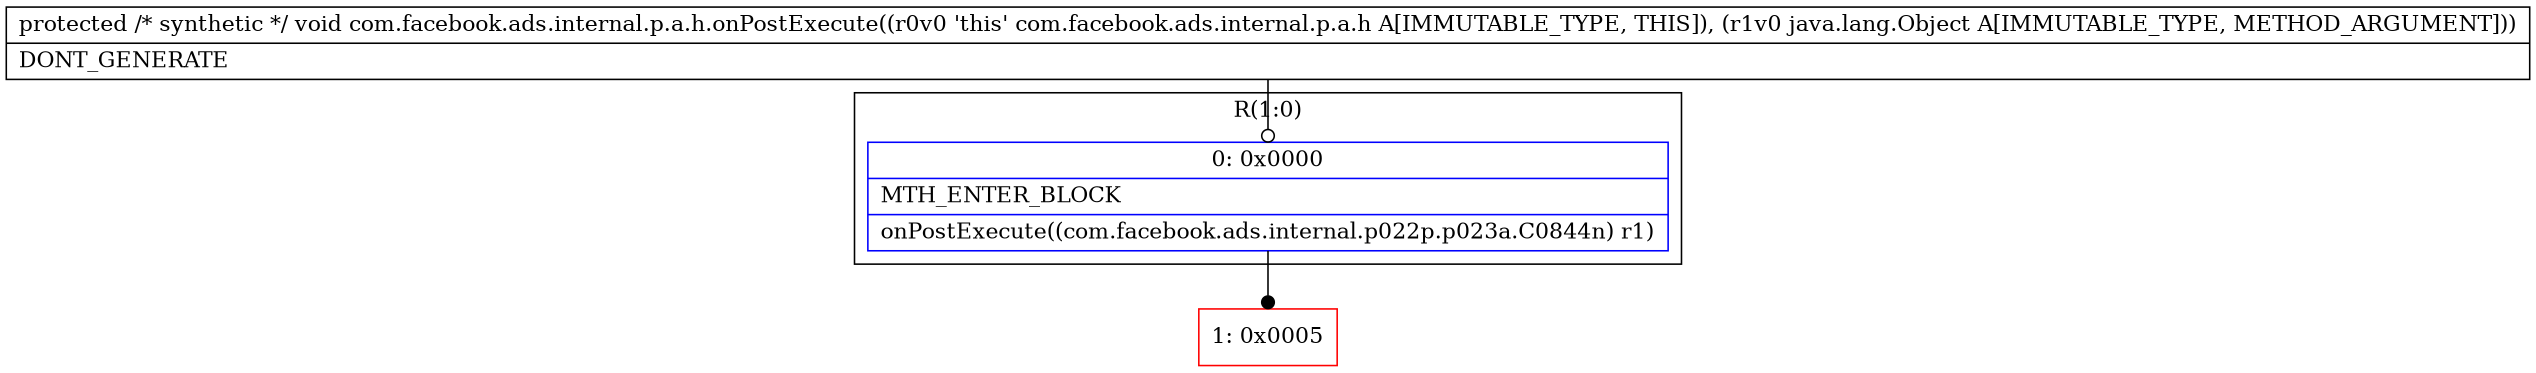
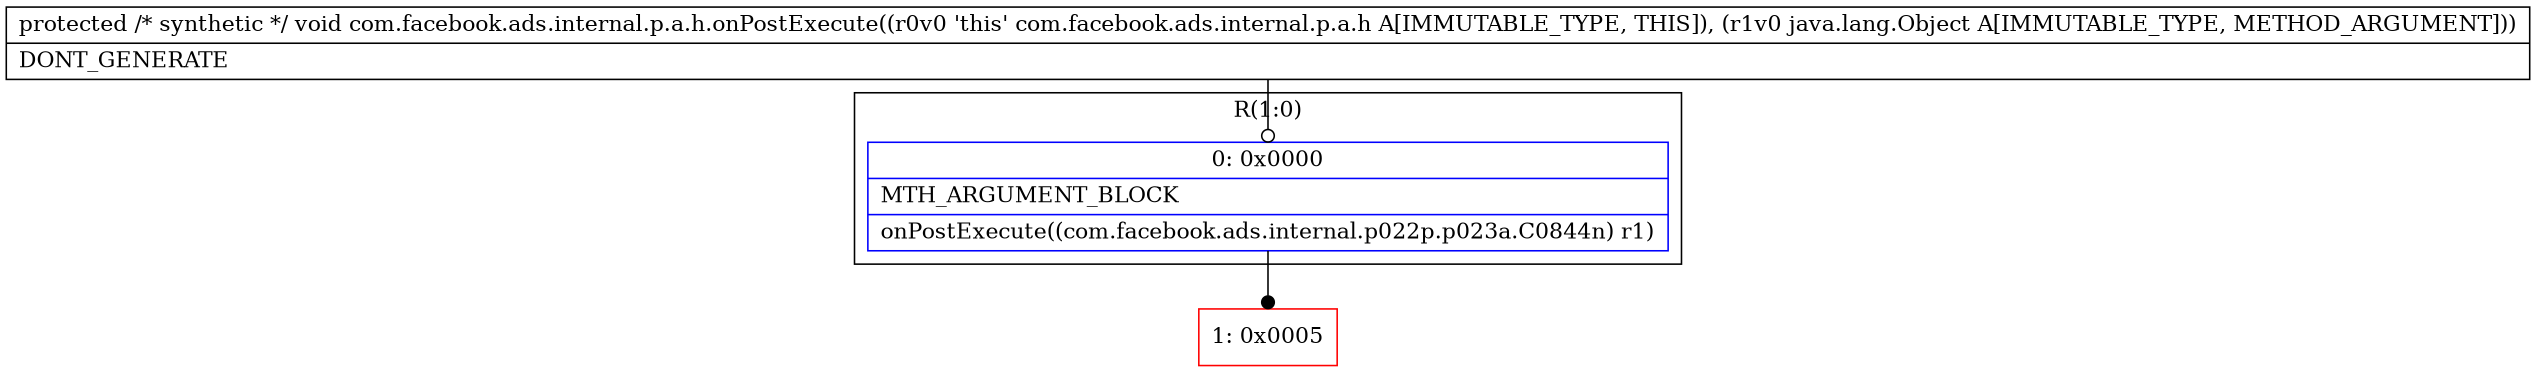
(1002, 196) -> (1030, 196)
